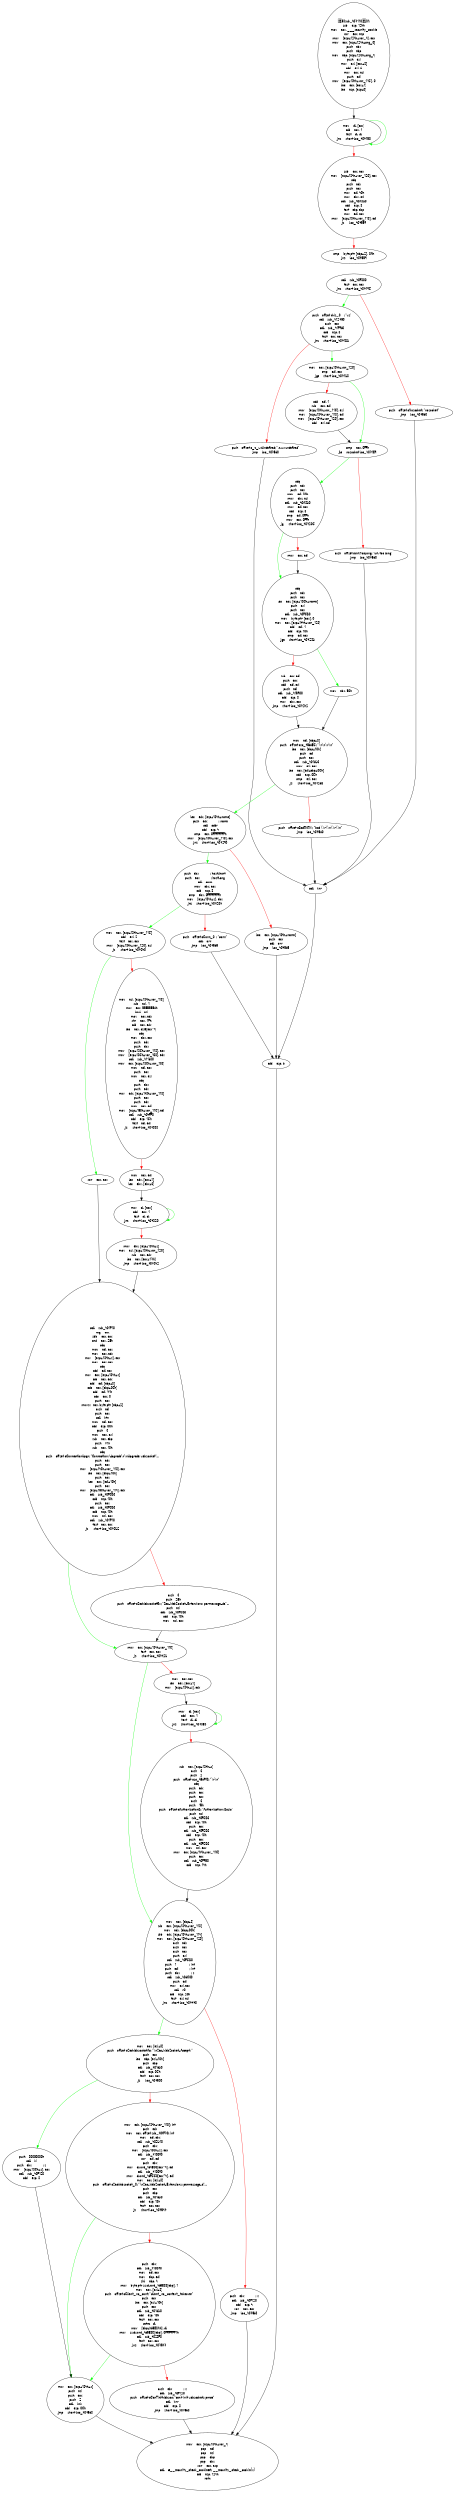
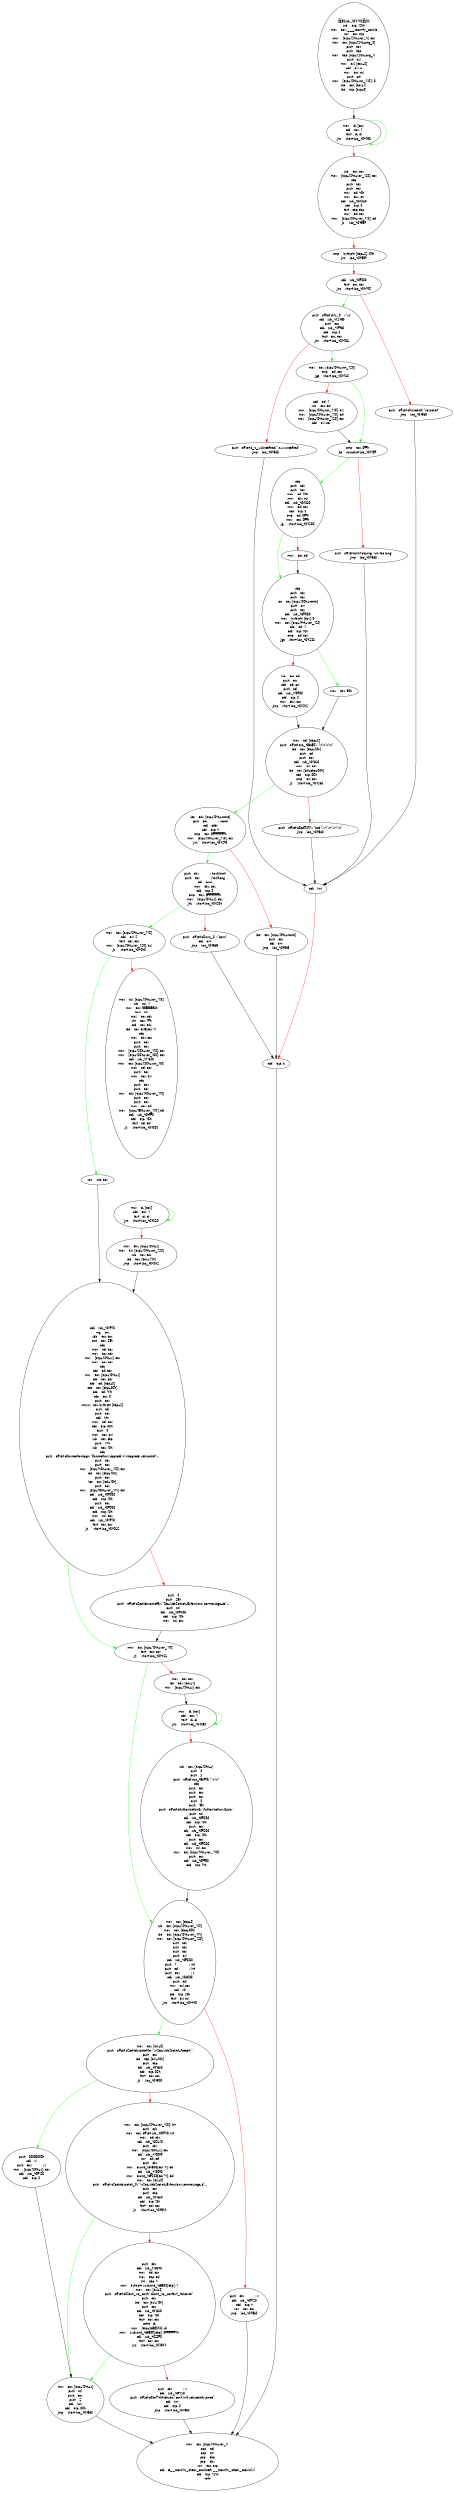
none -> (354, 267)
(306, 977) -> (306, 977)
(98, 1180) -> (98, 1180)
(142, 1180) -> none
